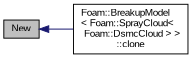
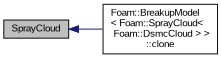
(21, 29) -> (36, 29)
